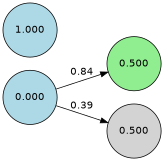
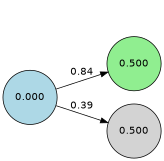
(30, 30) -> none
